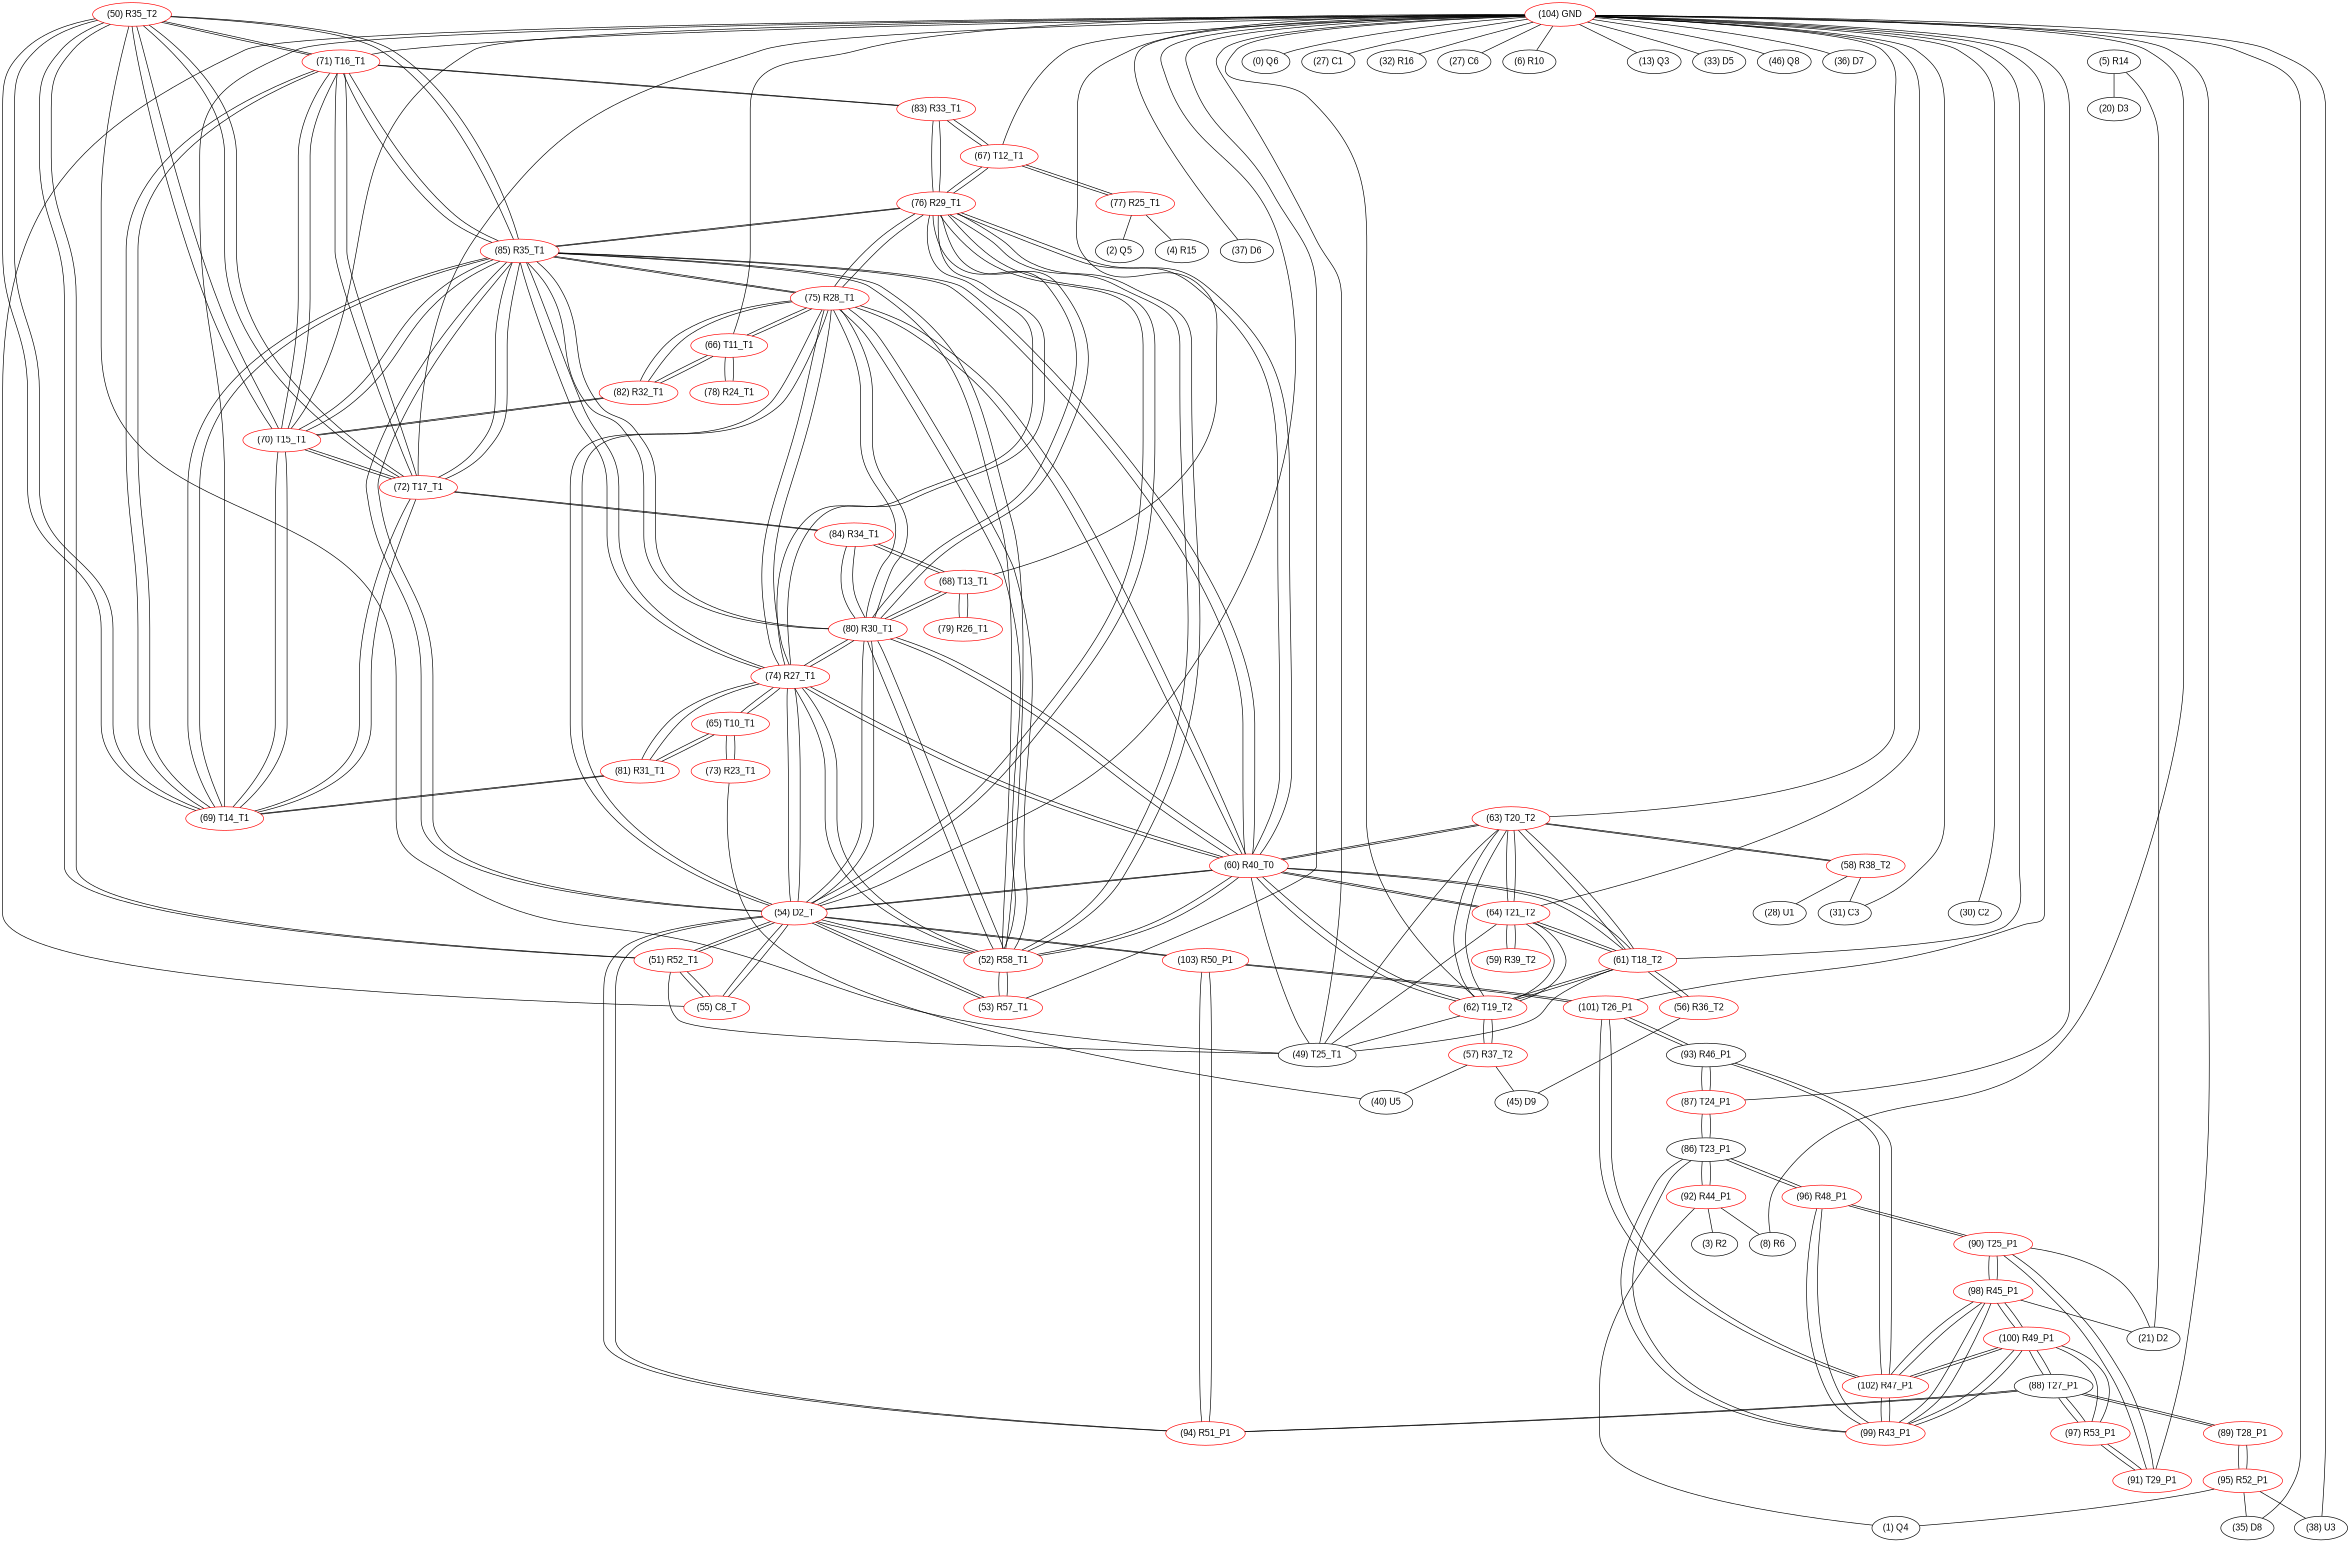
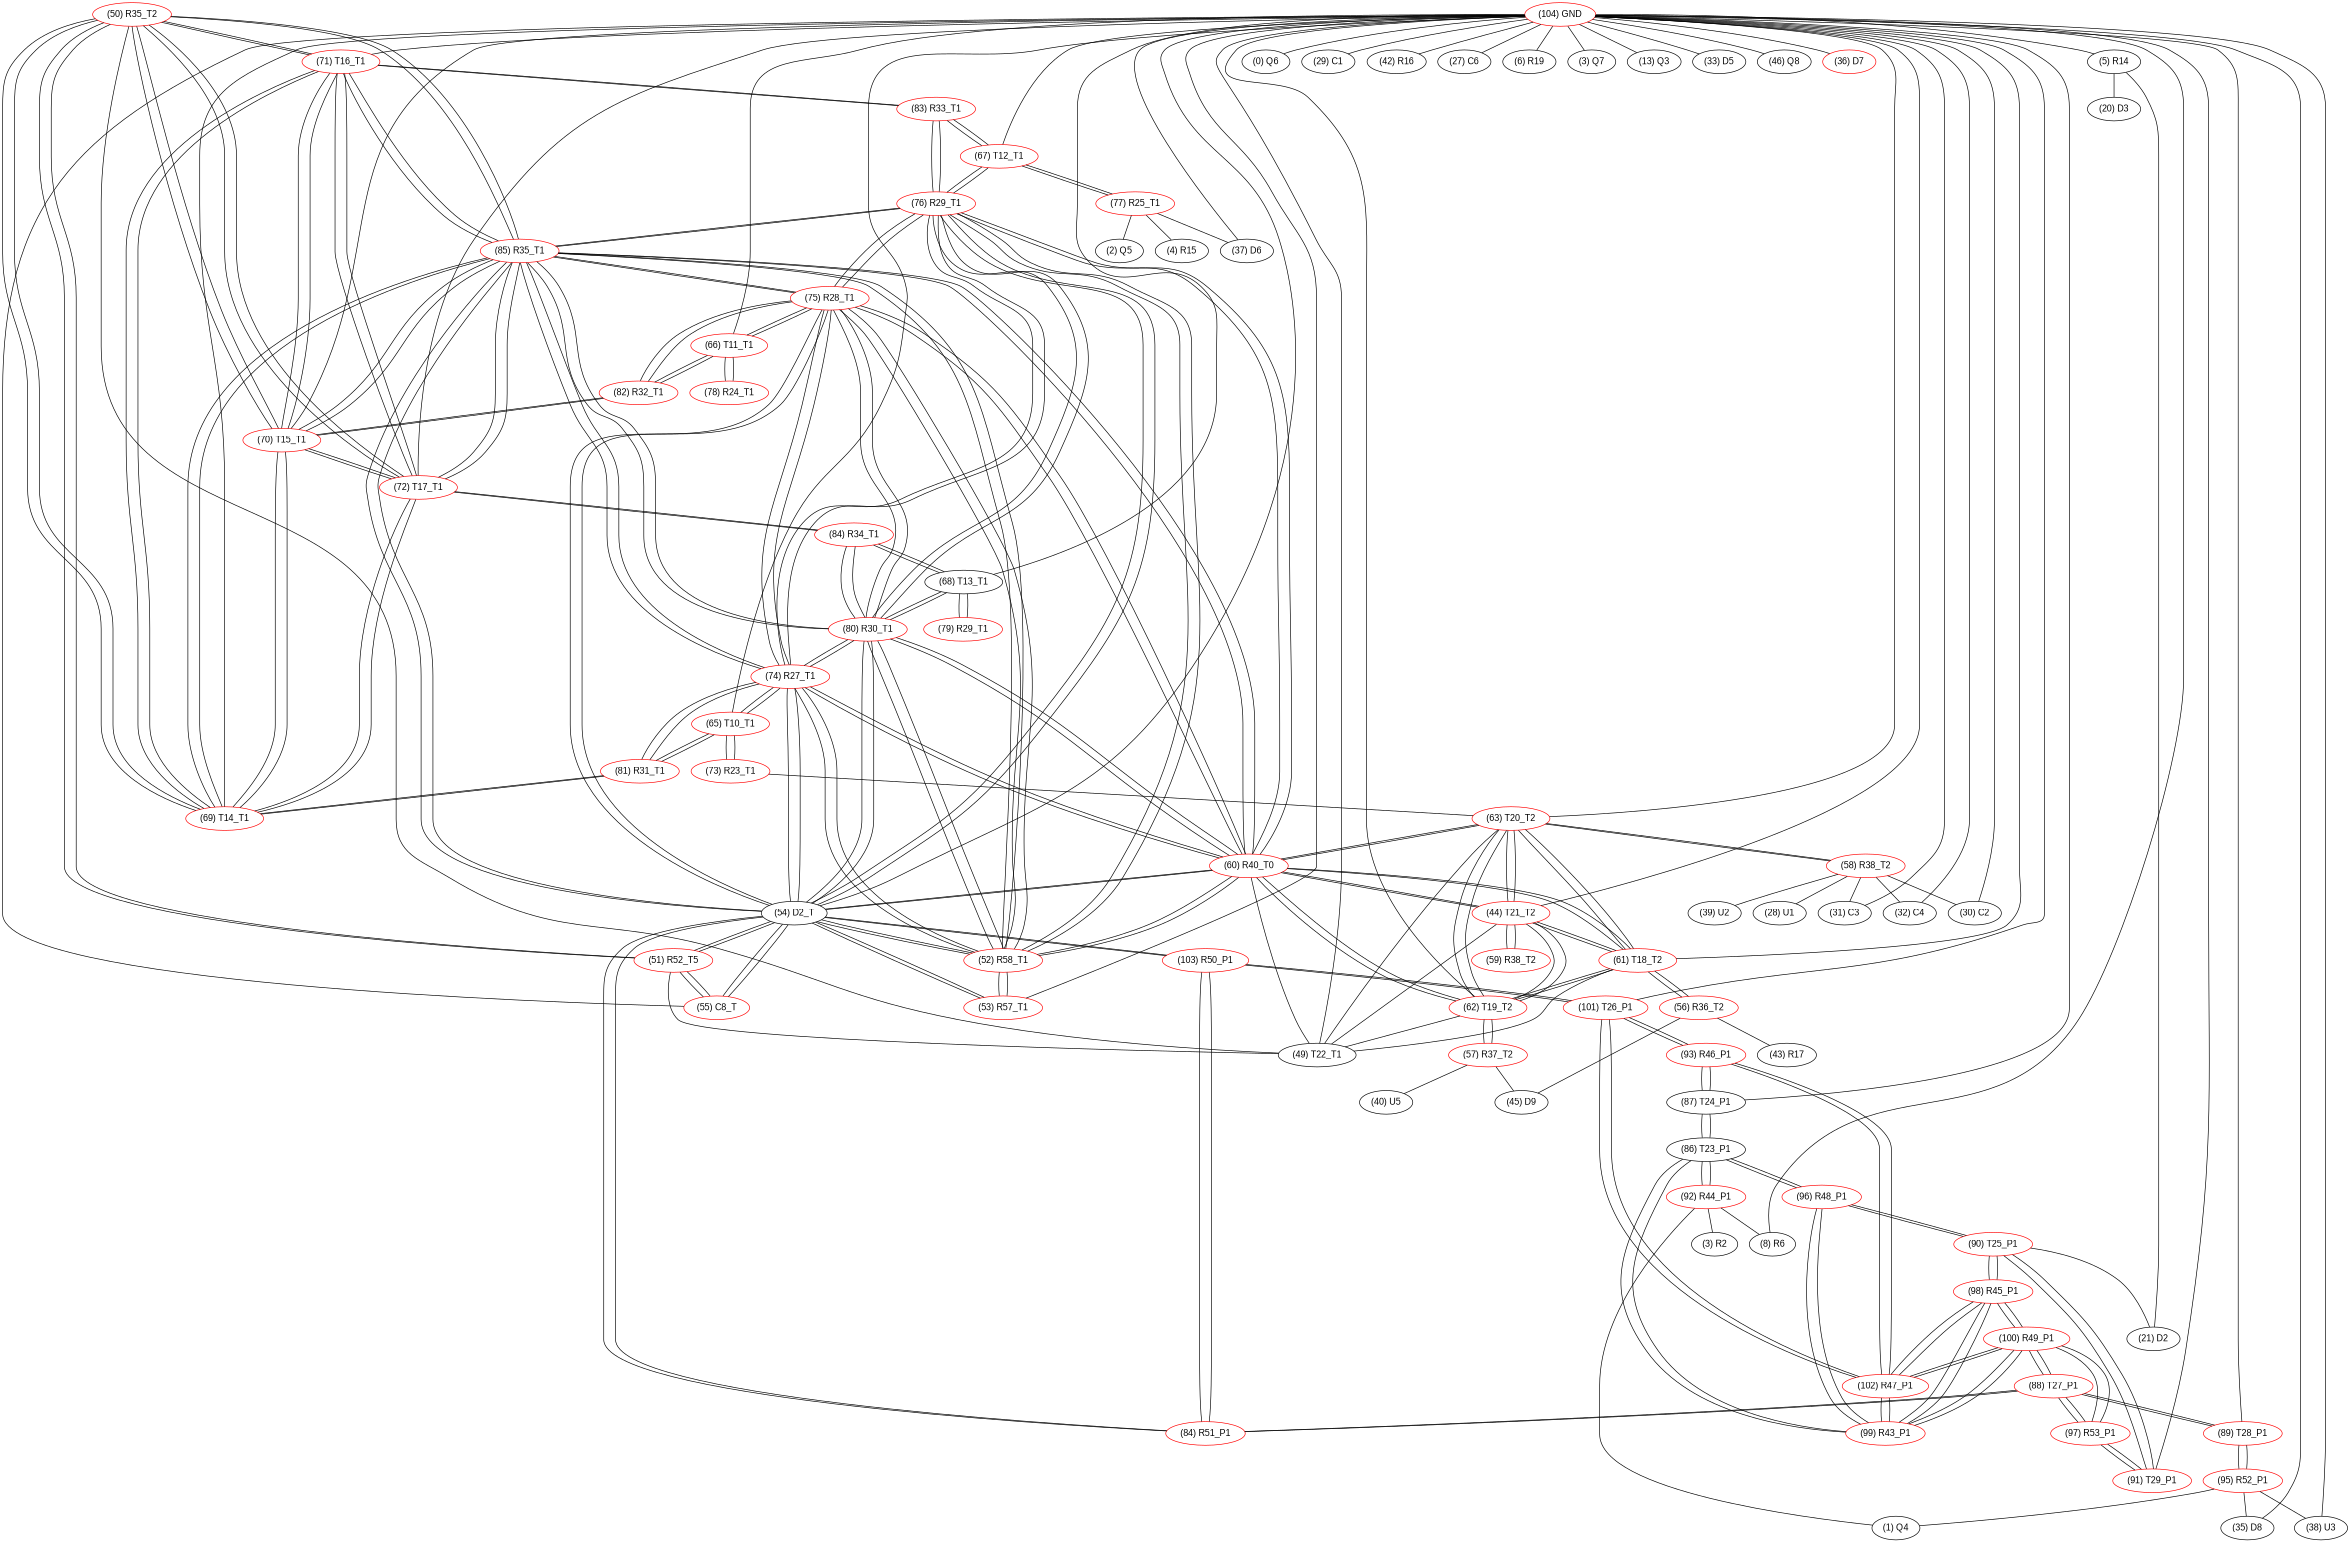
none -> (1846, 22)
(1328, 62) -> (1328, 62)
(1397, 62) -> (1397, 62)
(1529, 62) -> (1529, 62)
none -> (1592, 62)
(1849, 62) -> (1849, 62)
none -> (871, 93)
none -> (1193, 228)
none -> (2238, 420)
(964, 582) -> (964, 582)
(963, 629) -> (963, 629)
none -> (1922, 890)
(794, 913) -> (794, 913)
(1511, 913) -> (1511, 913)
none -> (1715, 913)
none -> (1910, 913)
(673, 960) -> (673, 960)
(1511, 960) -> (1511, 960)
(994, 1031) -> (1121, 795)
(1317, 1055) -> (1317, 1055)
(1706, 1055) -> (1706, 1055)
none -> (1787, 1055)
(1706, 1102) -> (1706, 1102)
(2073, 1315) -> none
(2054, 1386) -> (2054, 1386)
(1205, 1433) -> (1205, 1433)
